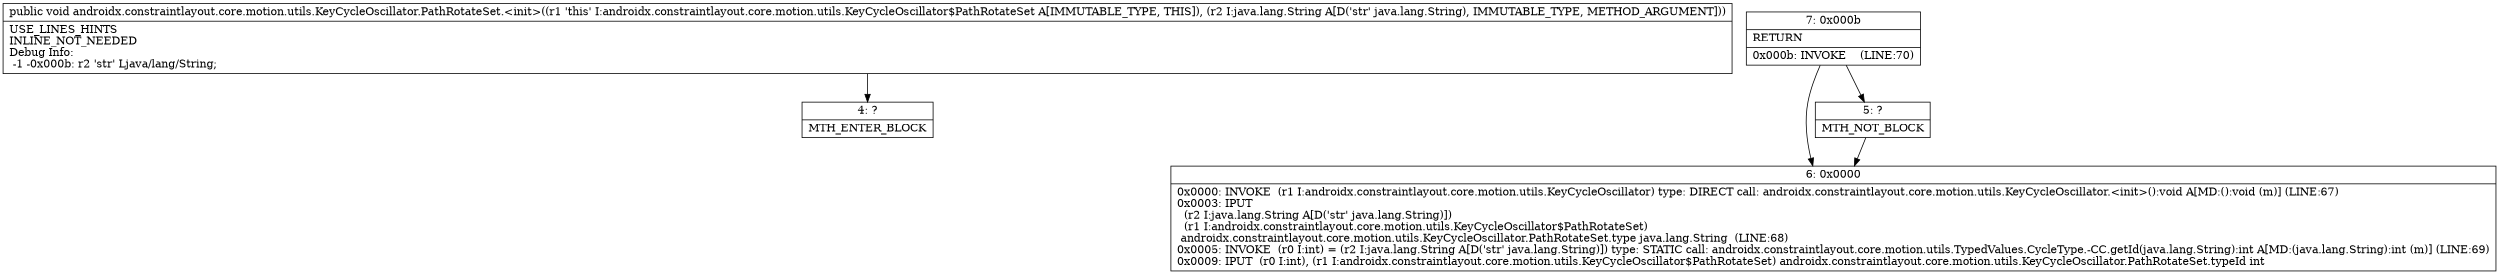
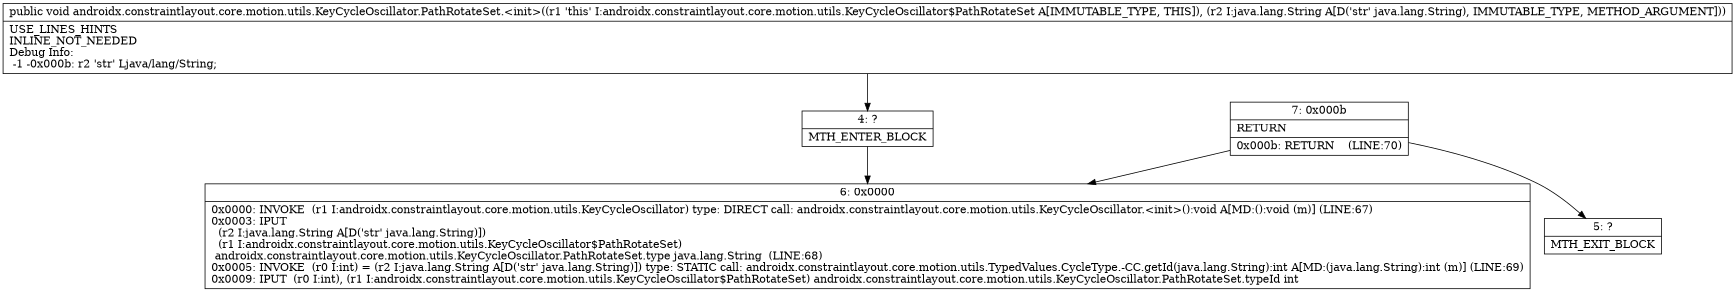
(1833, 56) -> (1319, 146)
(1873, 128) -> (1603, 245)
(1862, 148) -> (868, 161)
